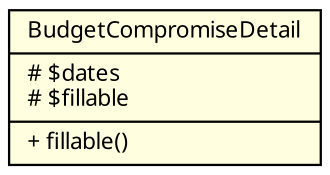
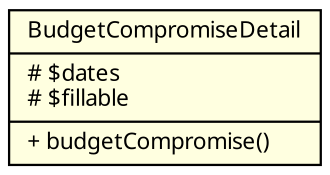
(78, 142) -> (149, 142)
